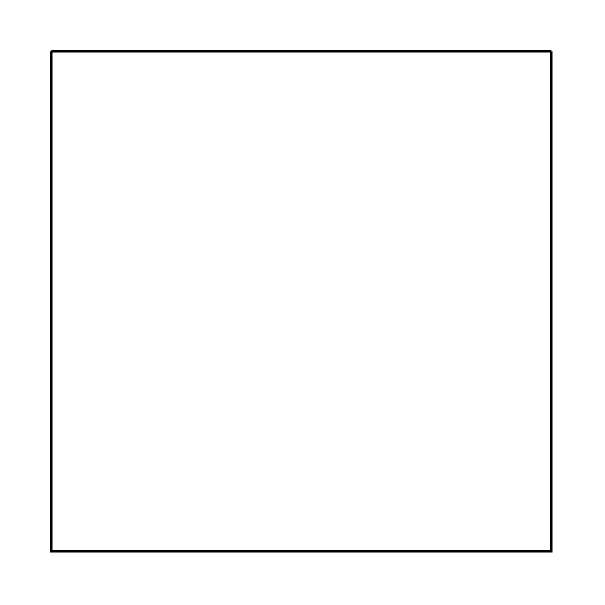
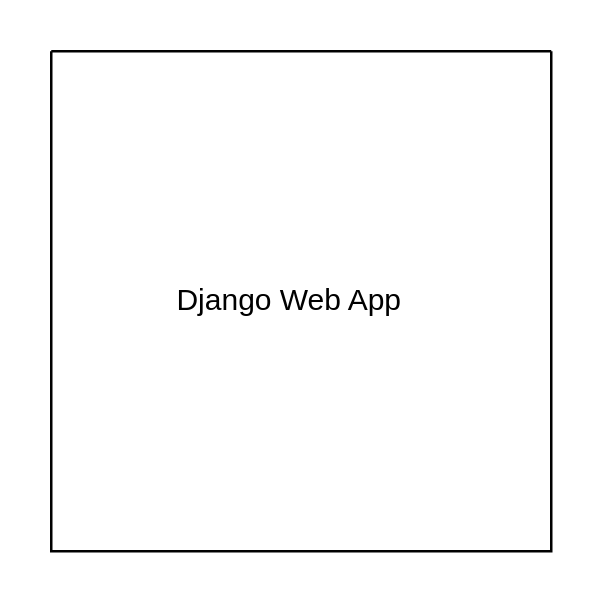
none -> (289, 301)
